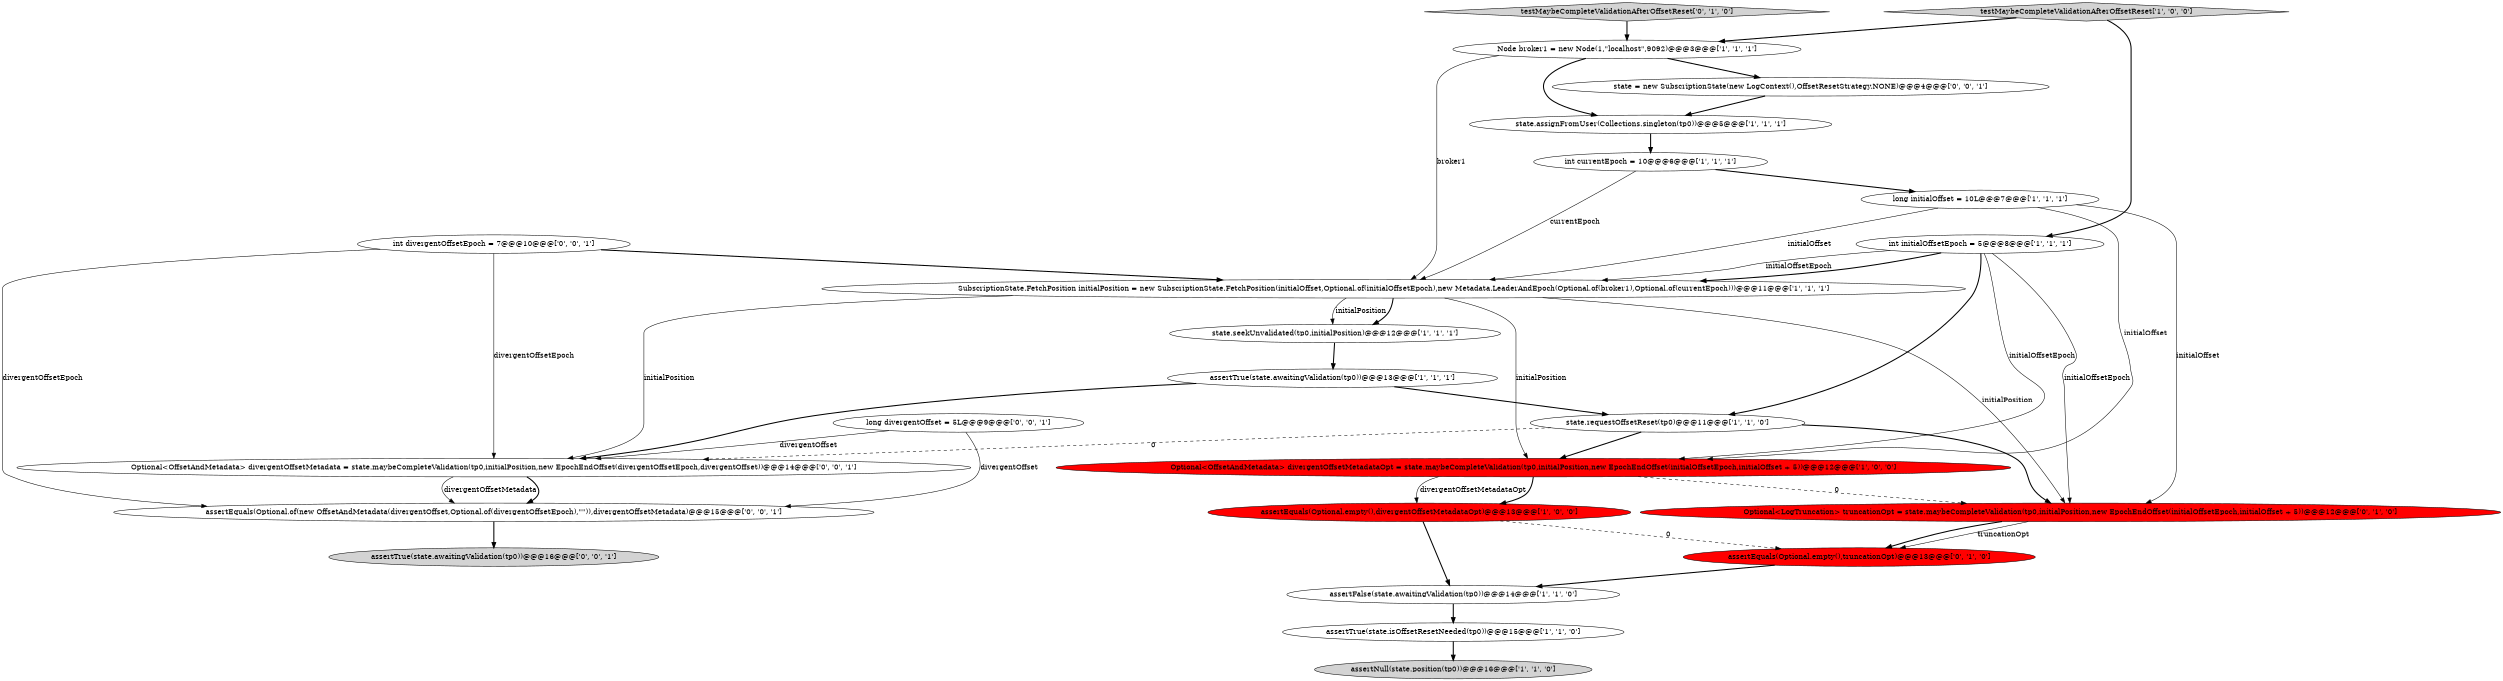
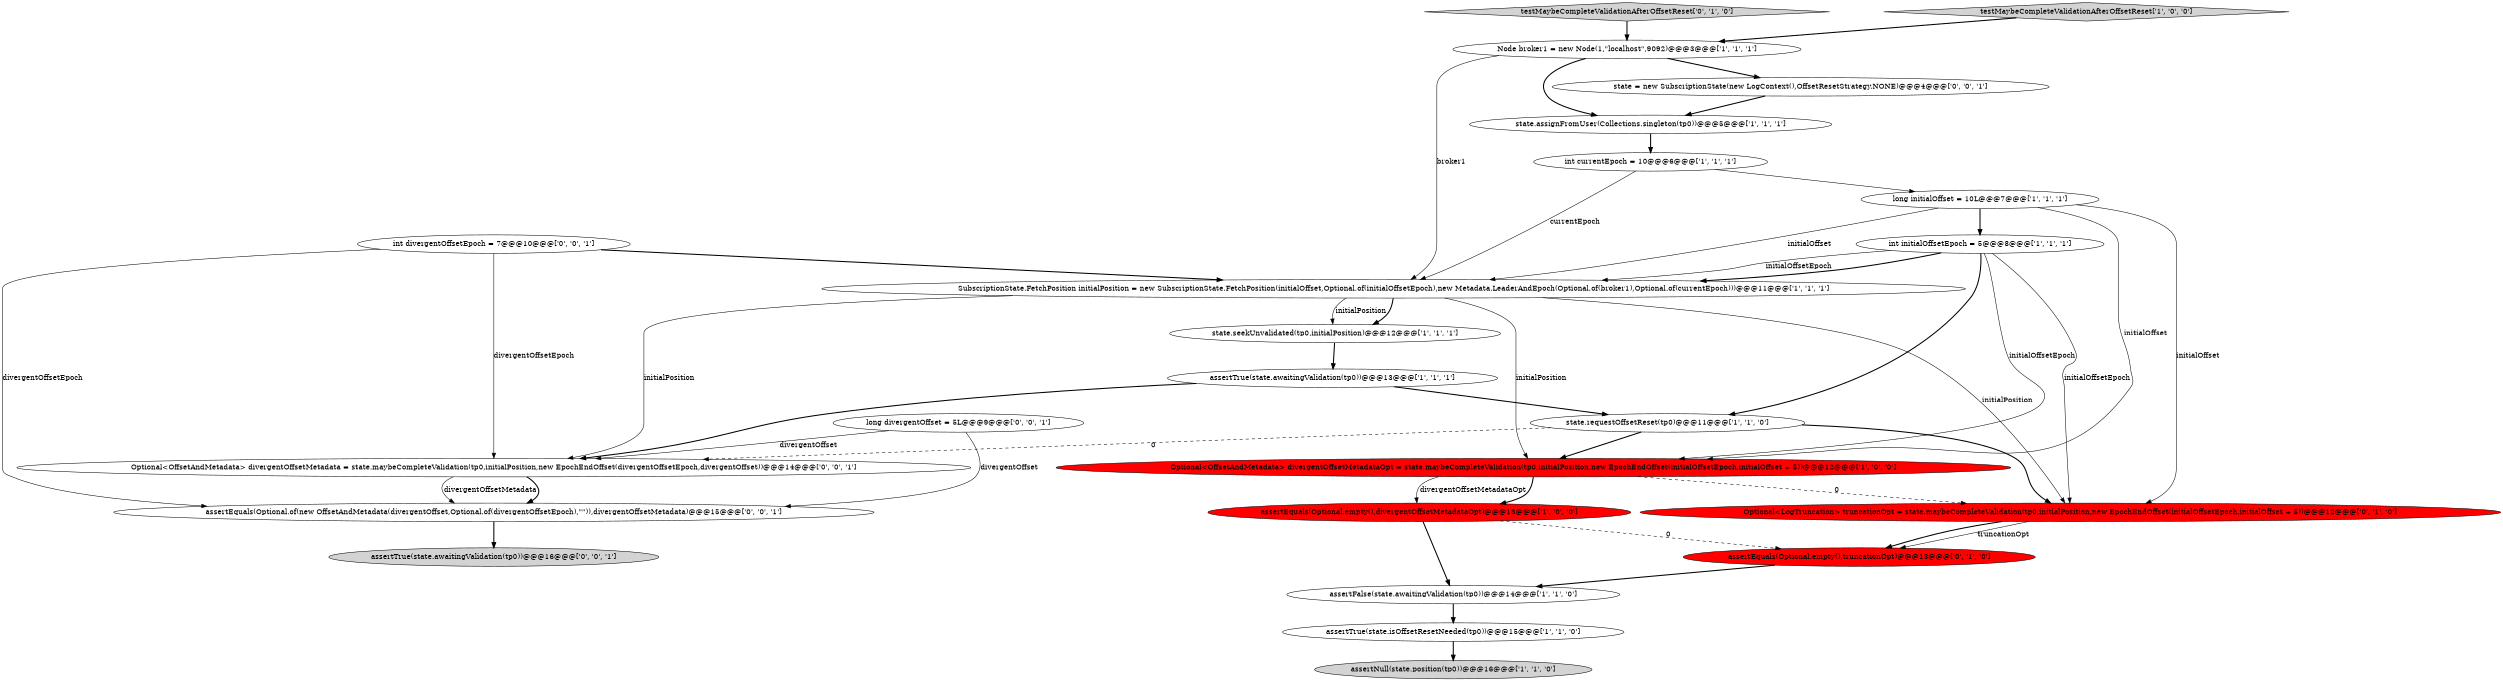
(2131, 150) -> (1980, 219)
(1813, 180) -> (1813, 180)
